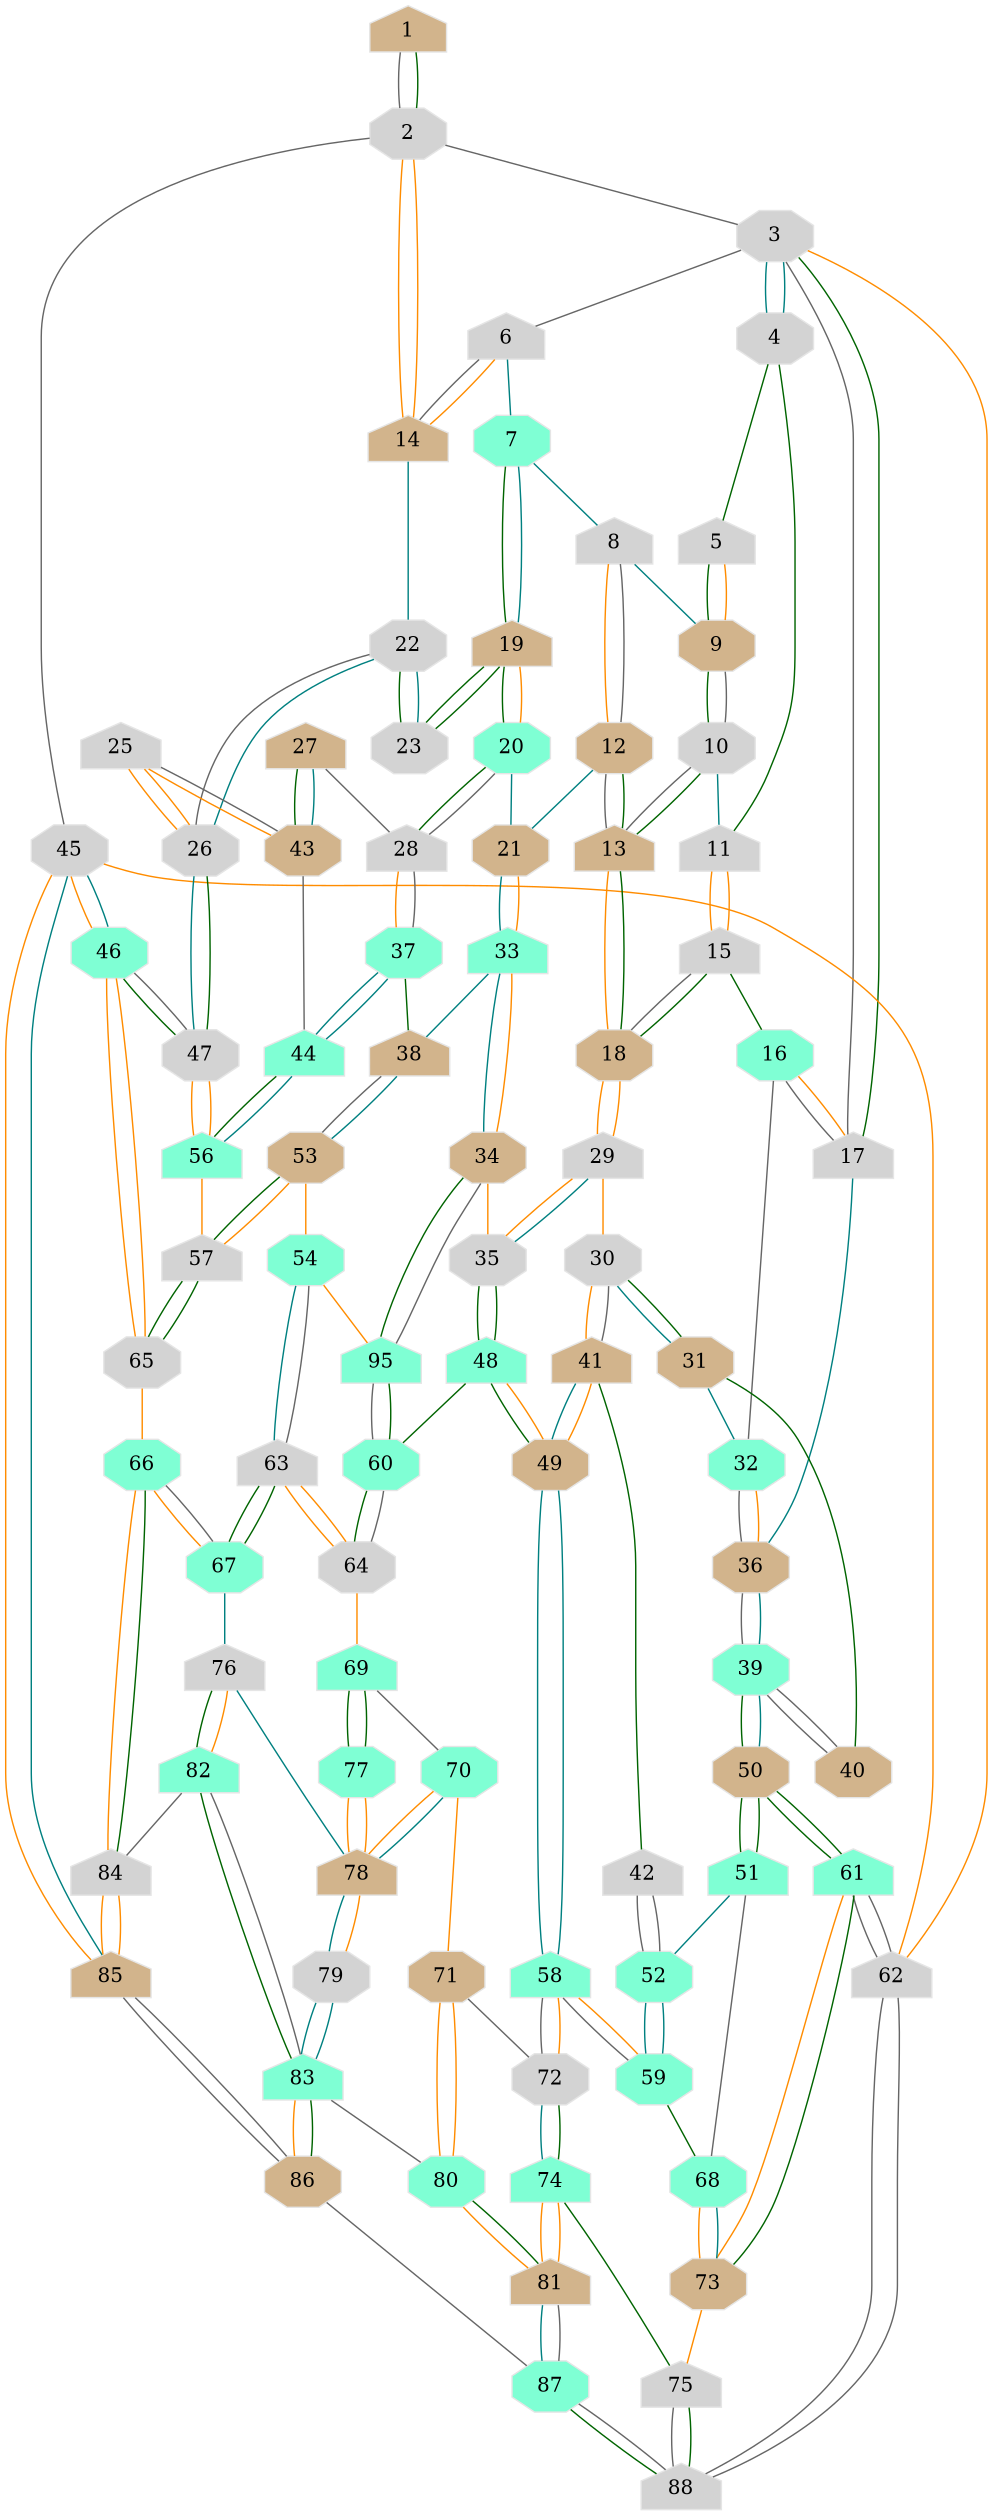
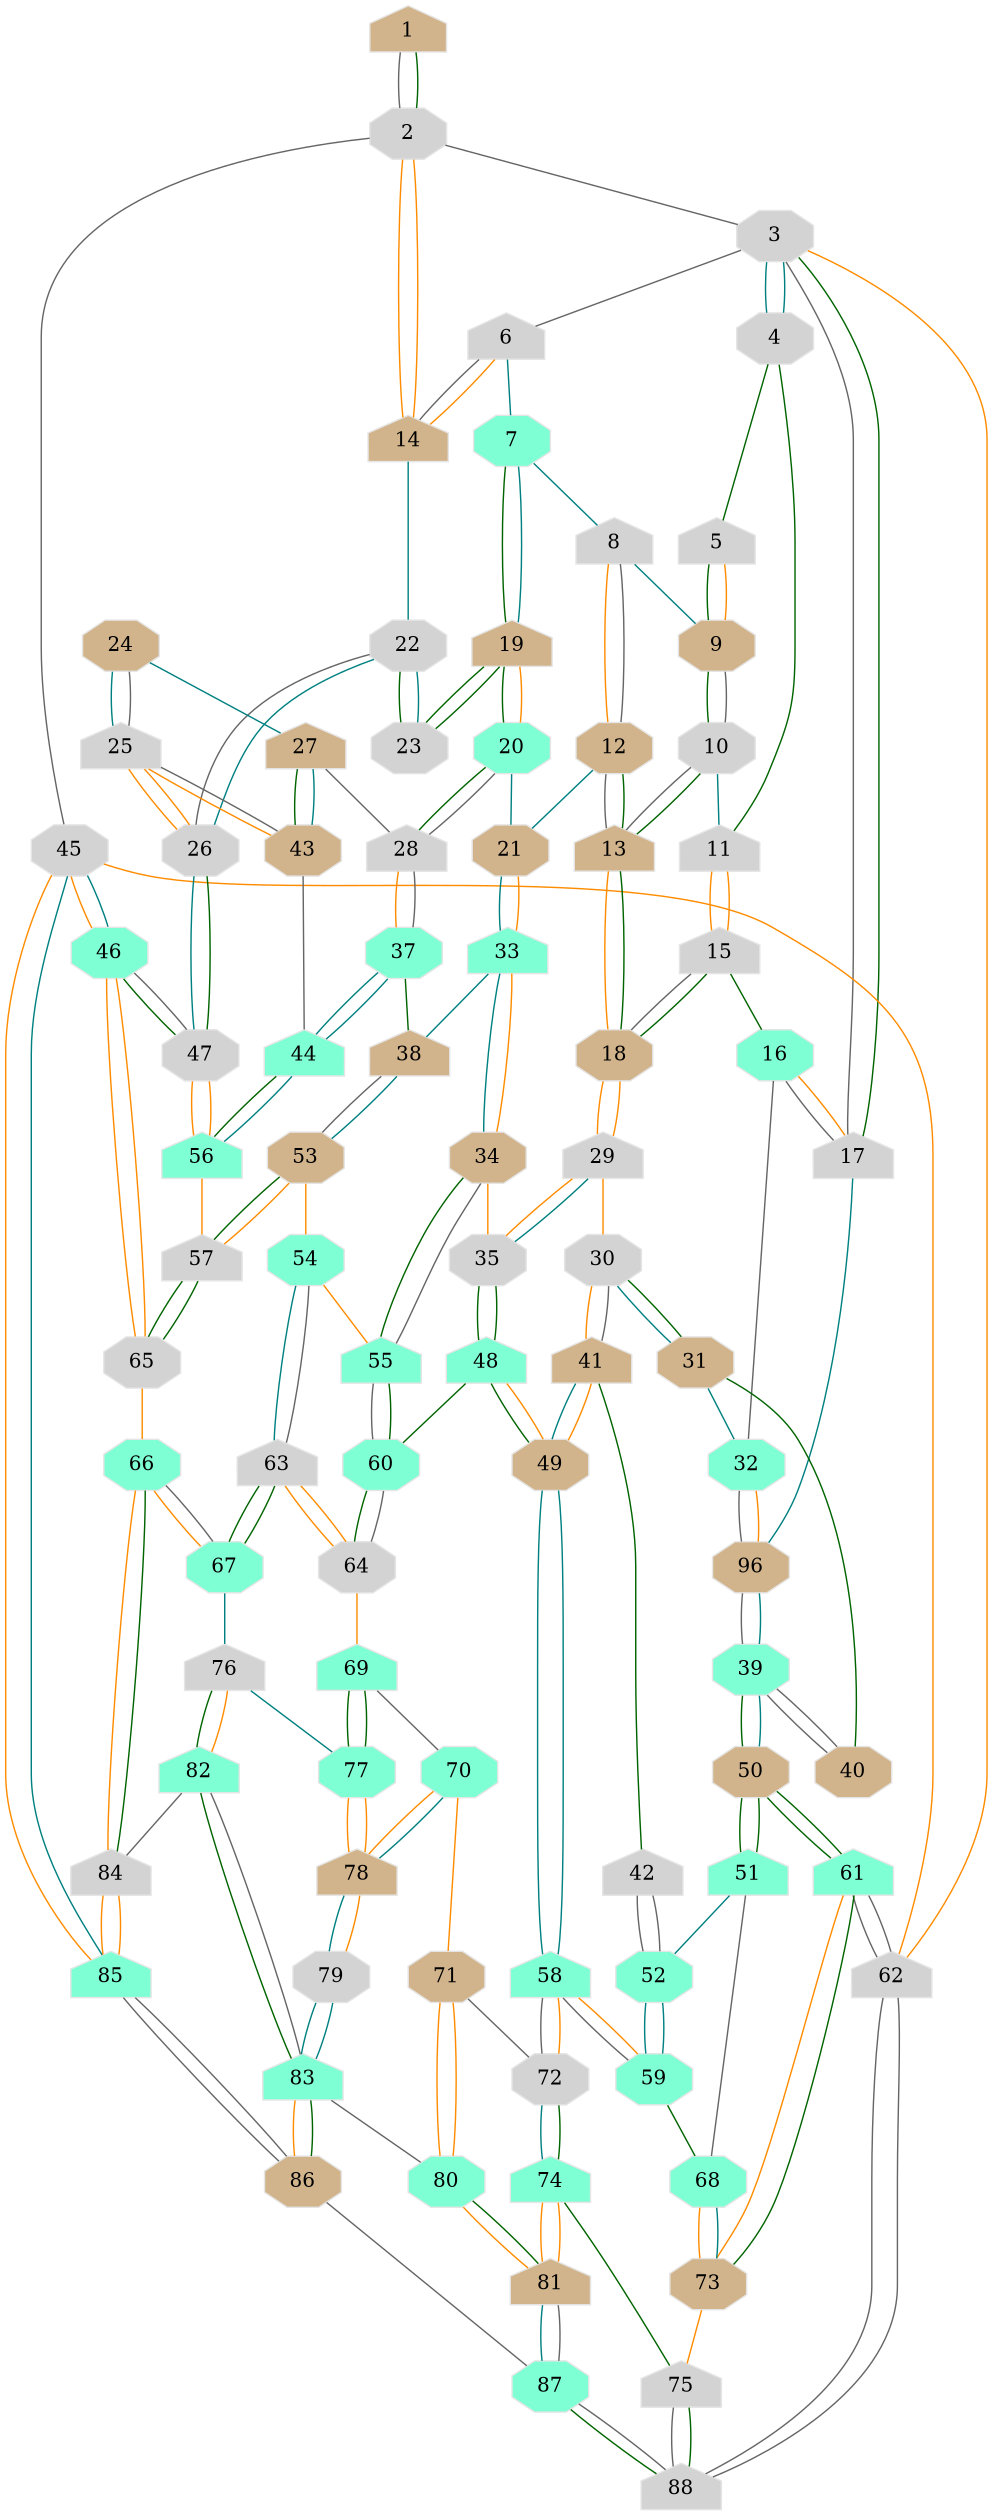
none -> (121, 646)
(381, 1362) -> (381, 1362)
(751, 1567) -> (751, 1567)
(289, 1773) -> (292, 1721)
(111, 1977) -> (111, 1977)
